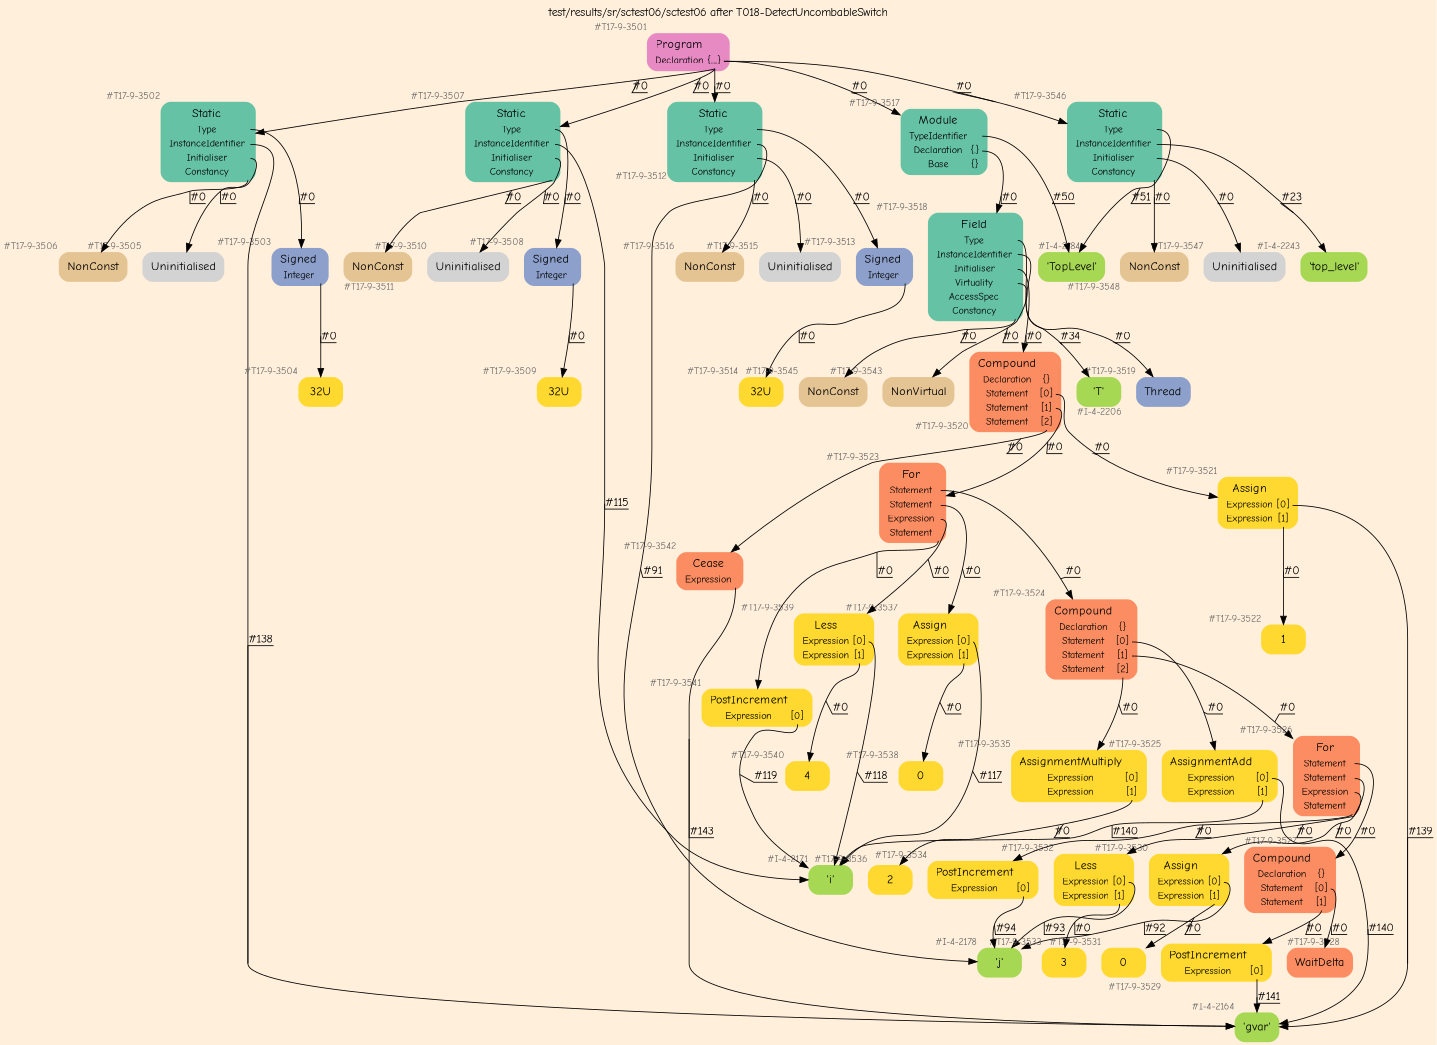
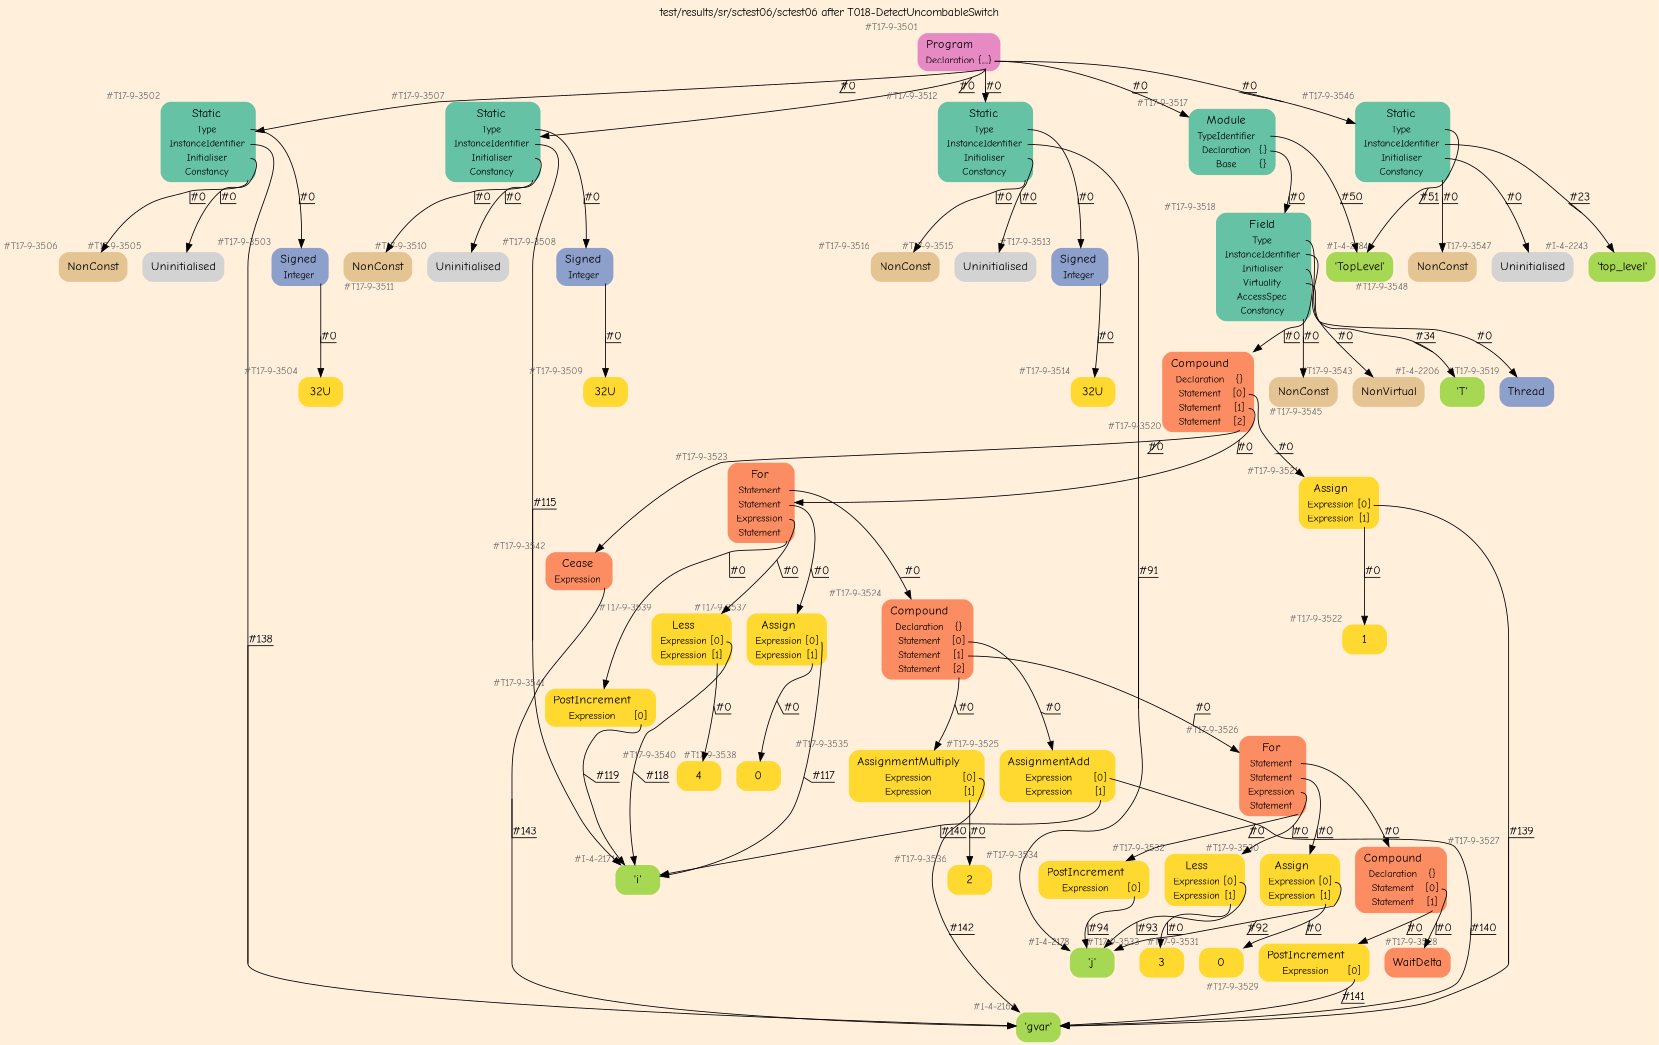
none -> (934, 896)
